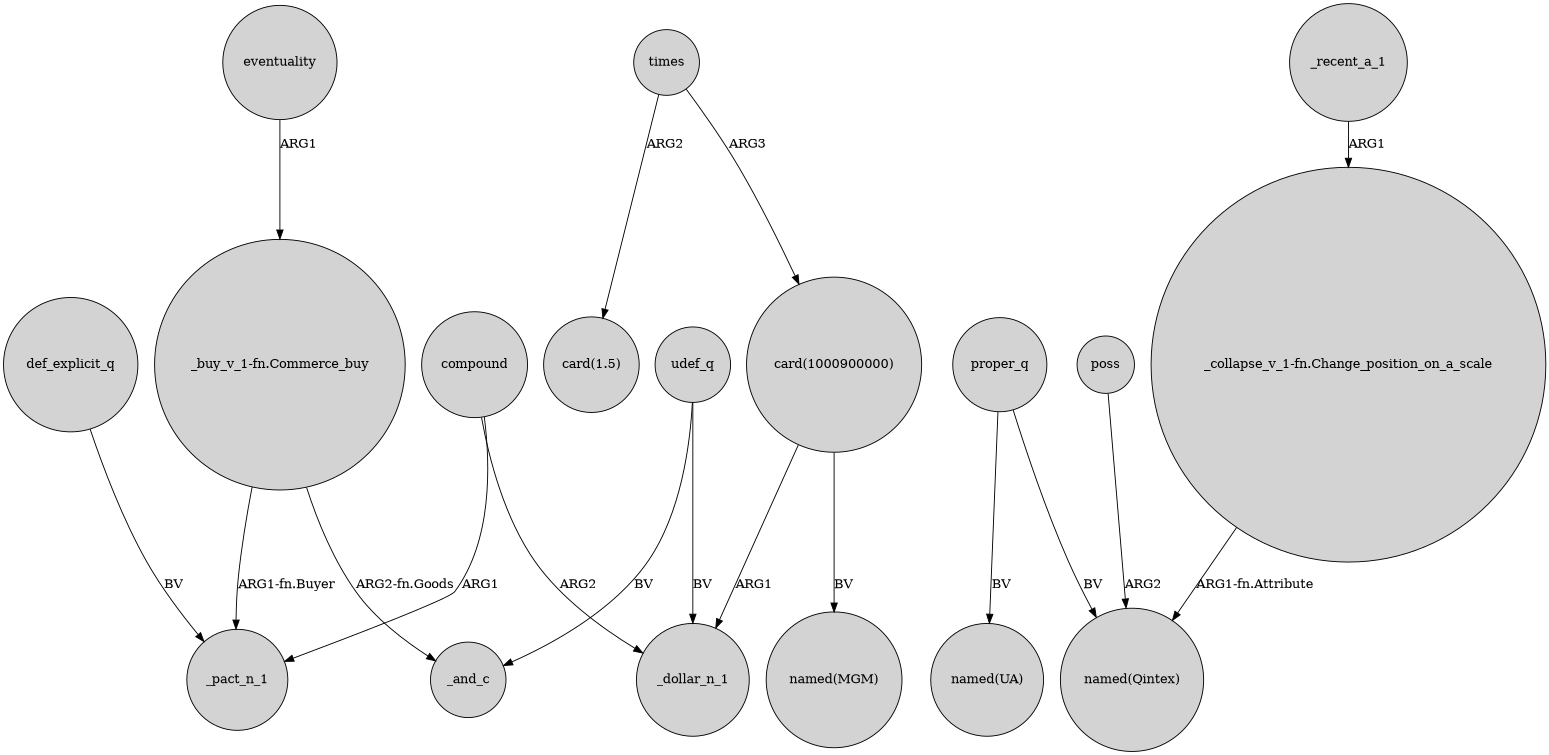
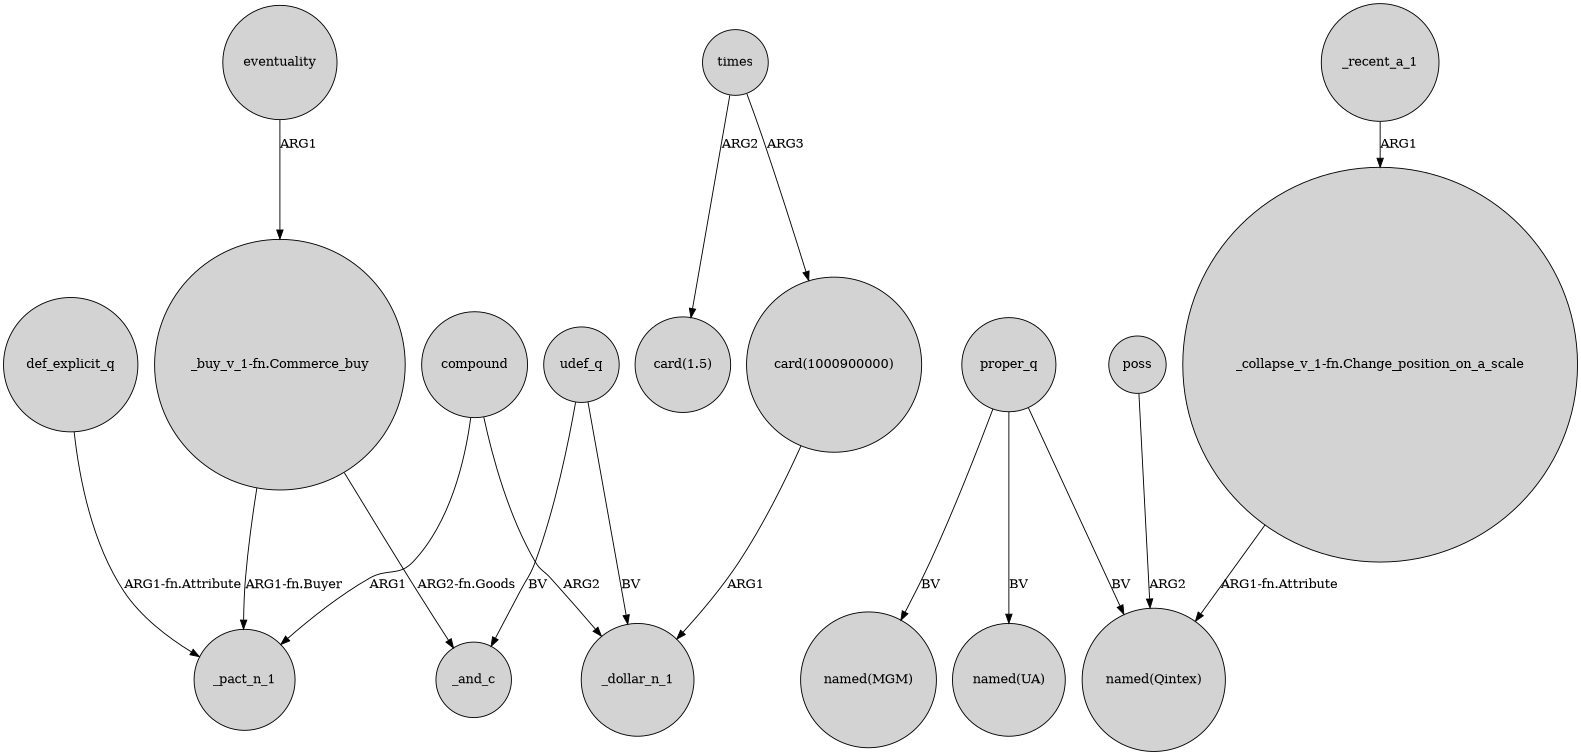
(834, 528) -> (952, 512)
(173, 585) -> (183, 585)
